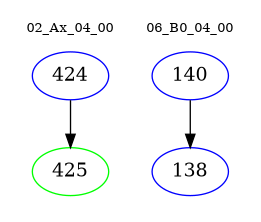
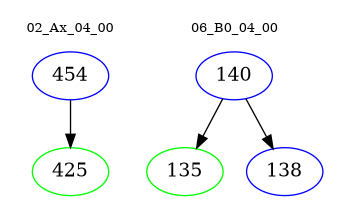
(71, 76) -> (71, 76)
none -> (185, 172)
